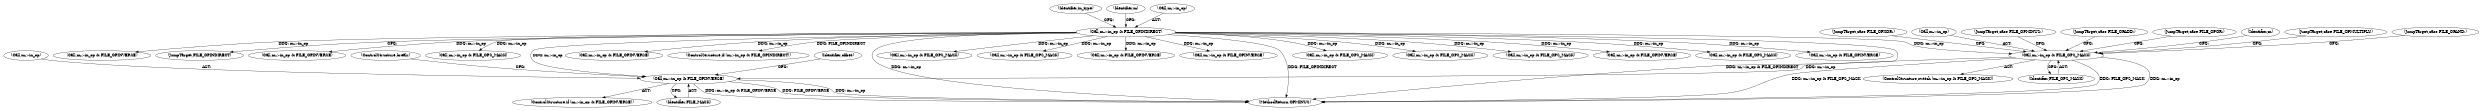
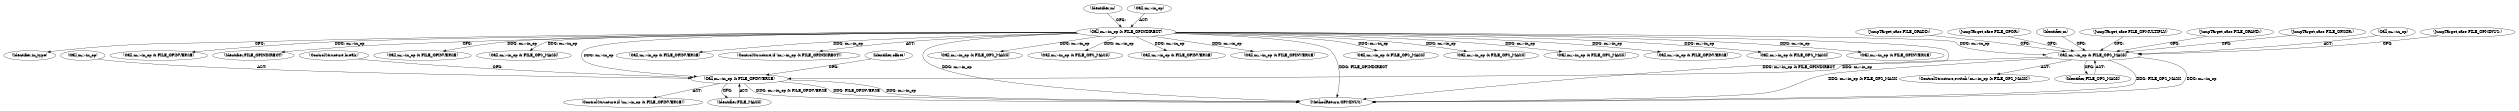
(1099, 20) -> (358, 39)
(841, 44) -> (911, 44)
(200, 56) -> (253, 56)
